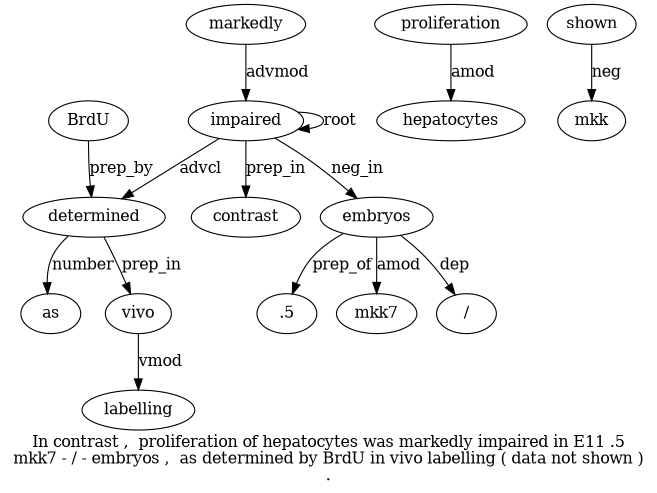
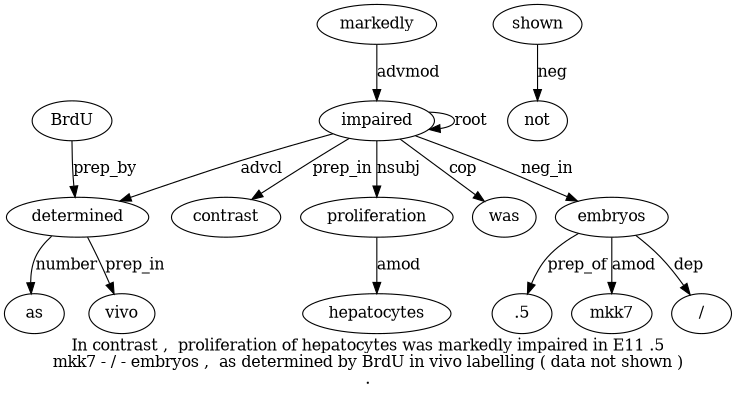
(592, 121) -> (538, 121)
none -> (377, 163)
none -> (504, 217)
(138, 410) -> none
